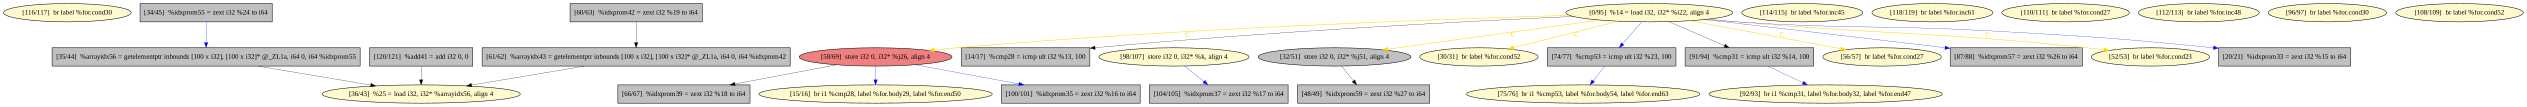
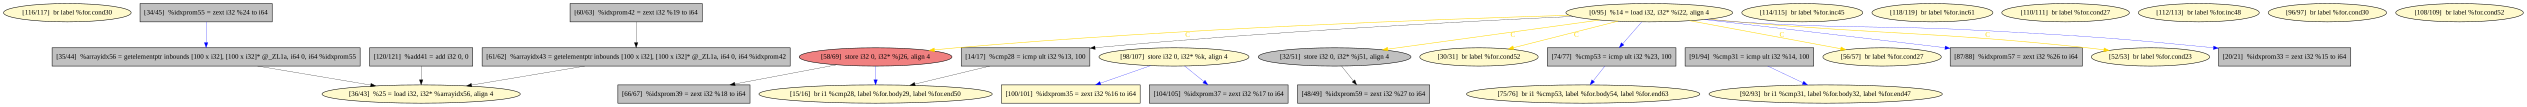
(1697, 34) -> none
(967, 74) -> (1126, 74)
none -> (952, 75)
(1071, 94) -> (1071, 94)
